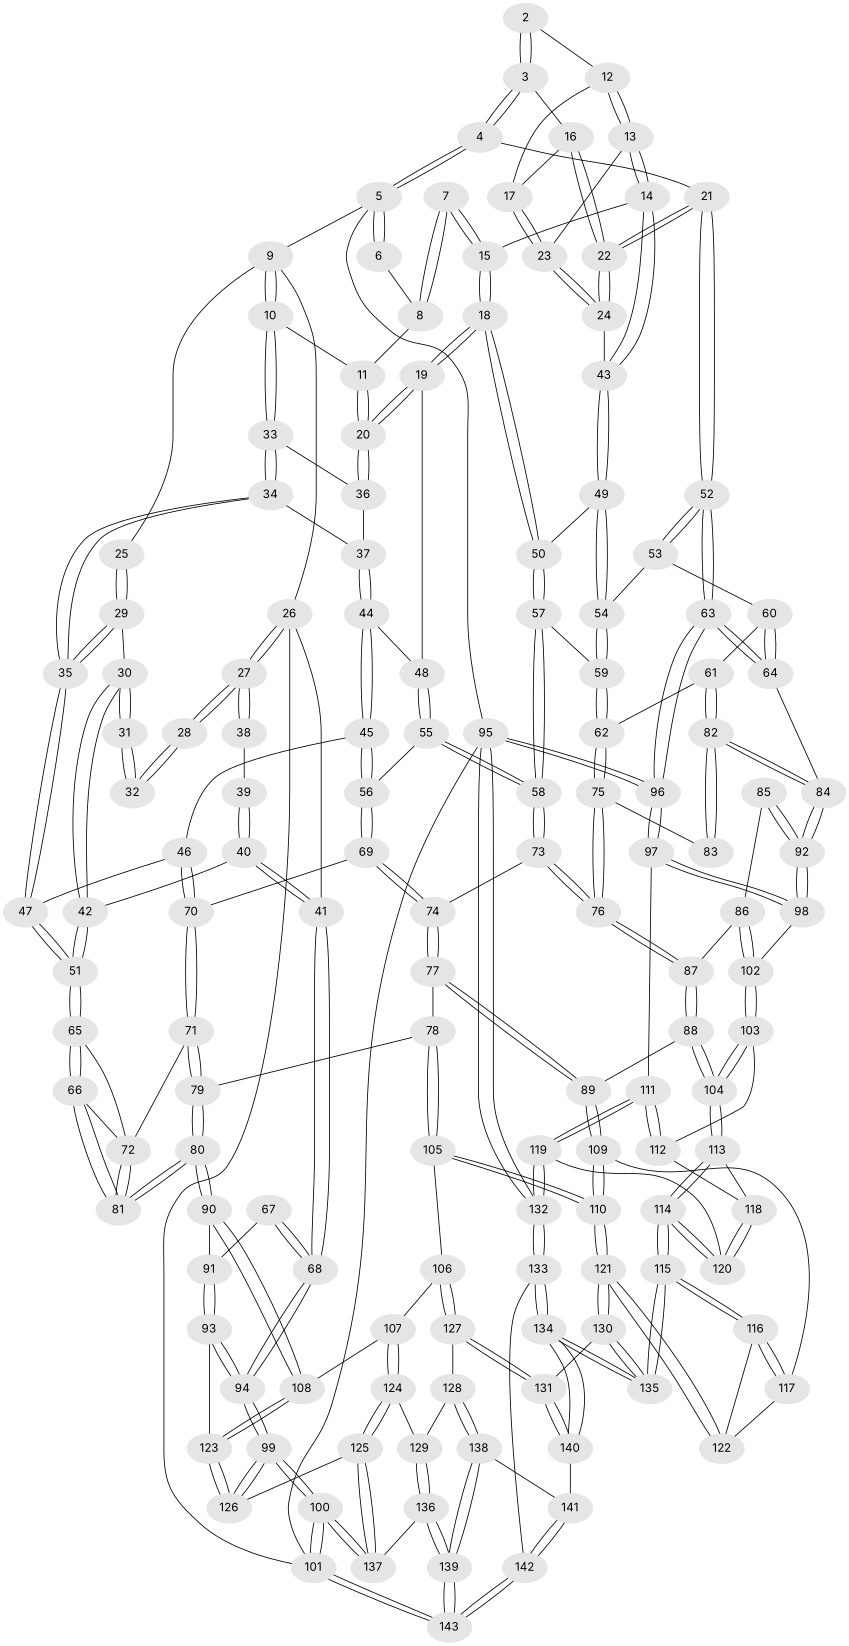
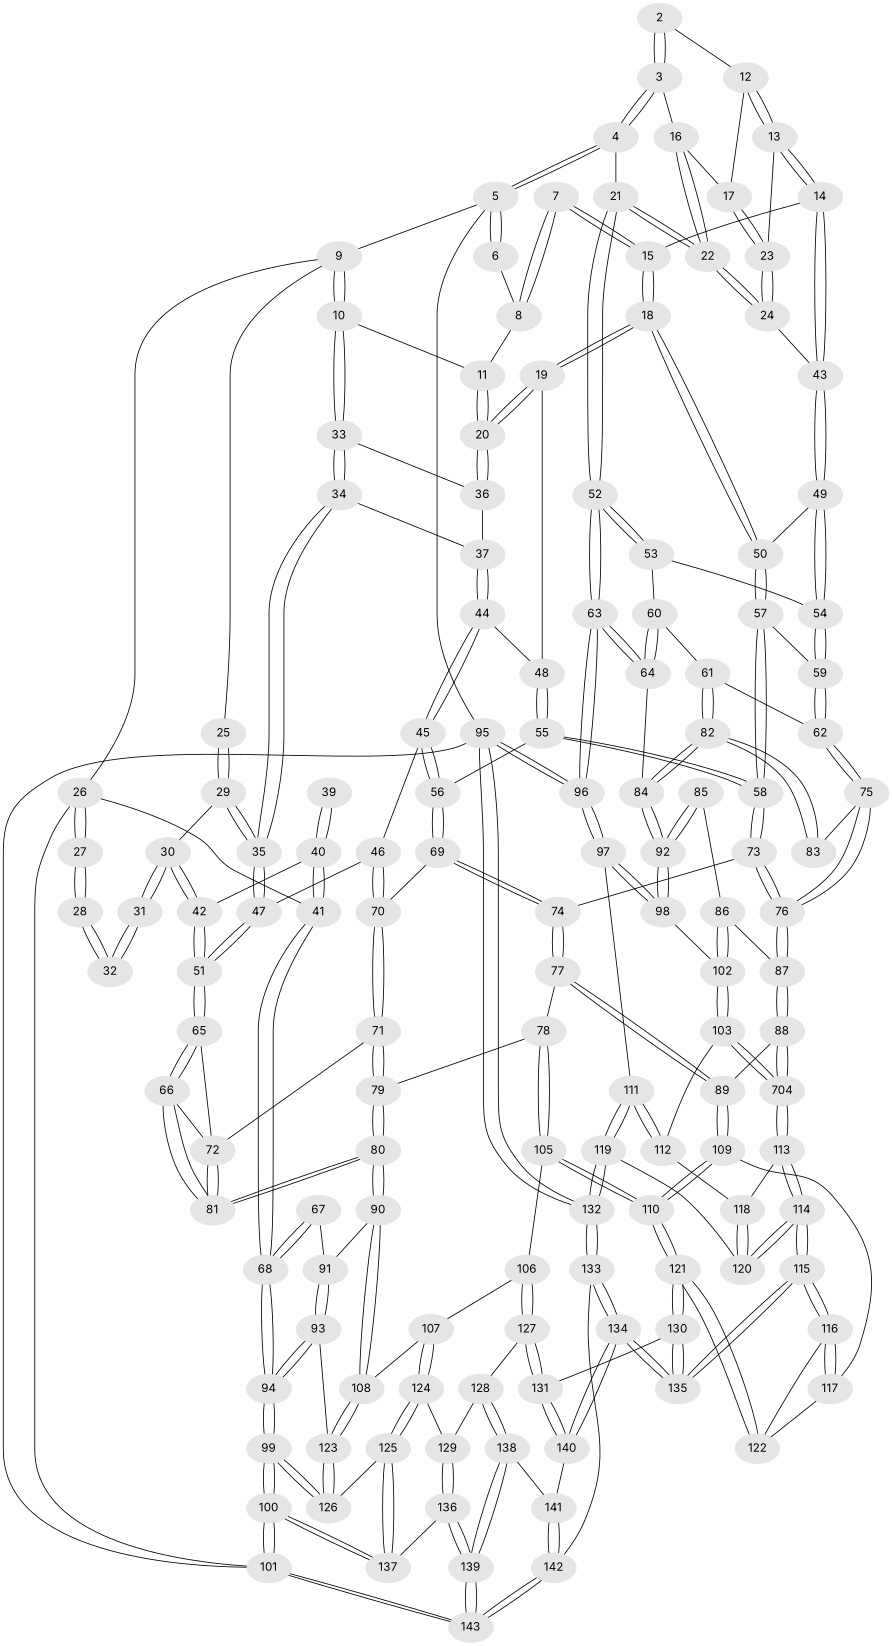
(244, 733) -> none
(714, 1091) -> (782, 1091)
